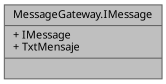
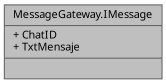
(42, 35) -> (35, 35)
